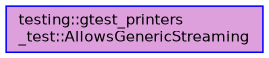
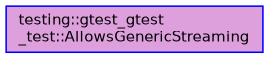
(135, 29) -> (135, 29)
